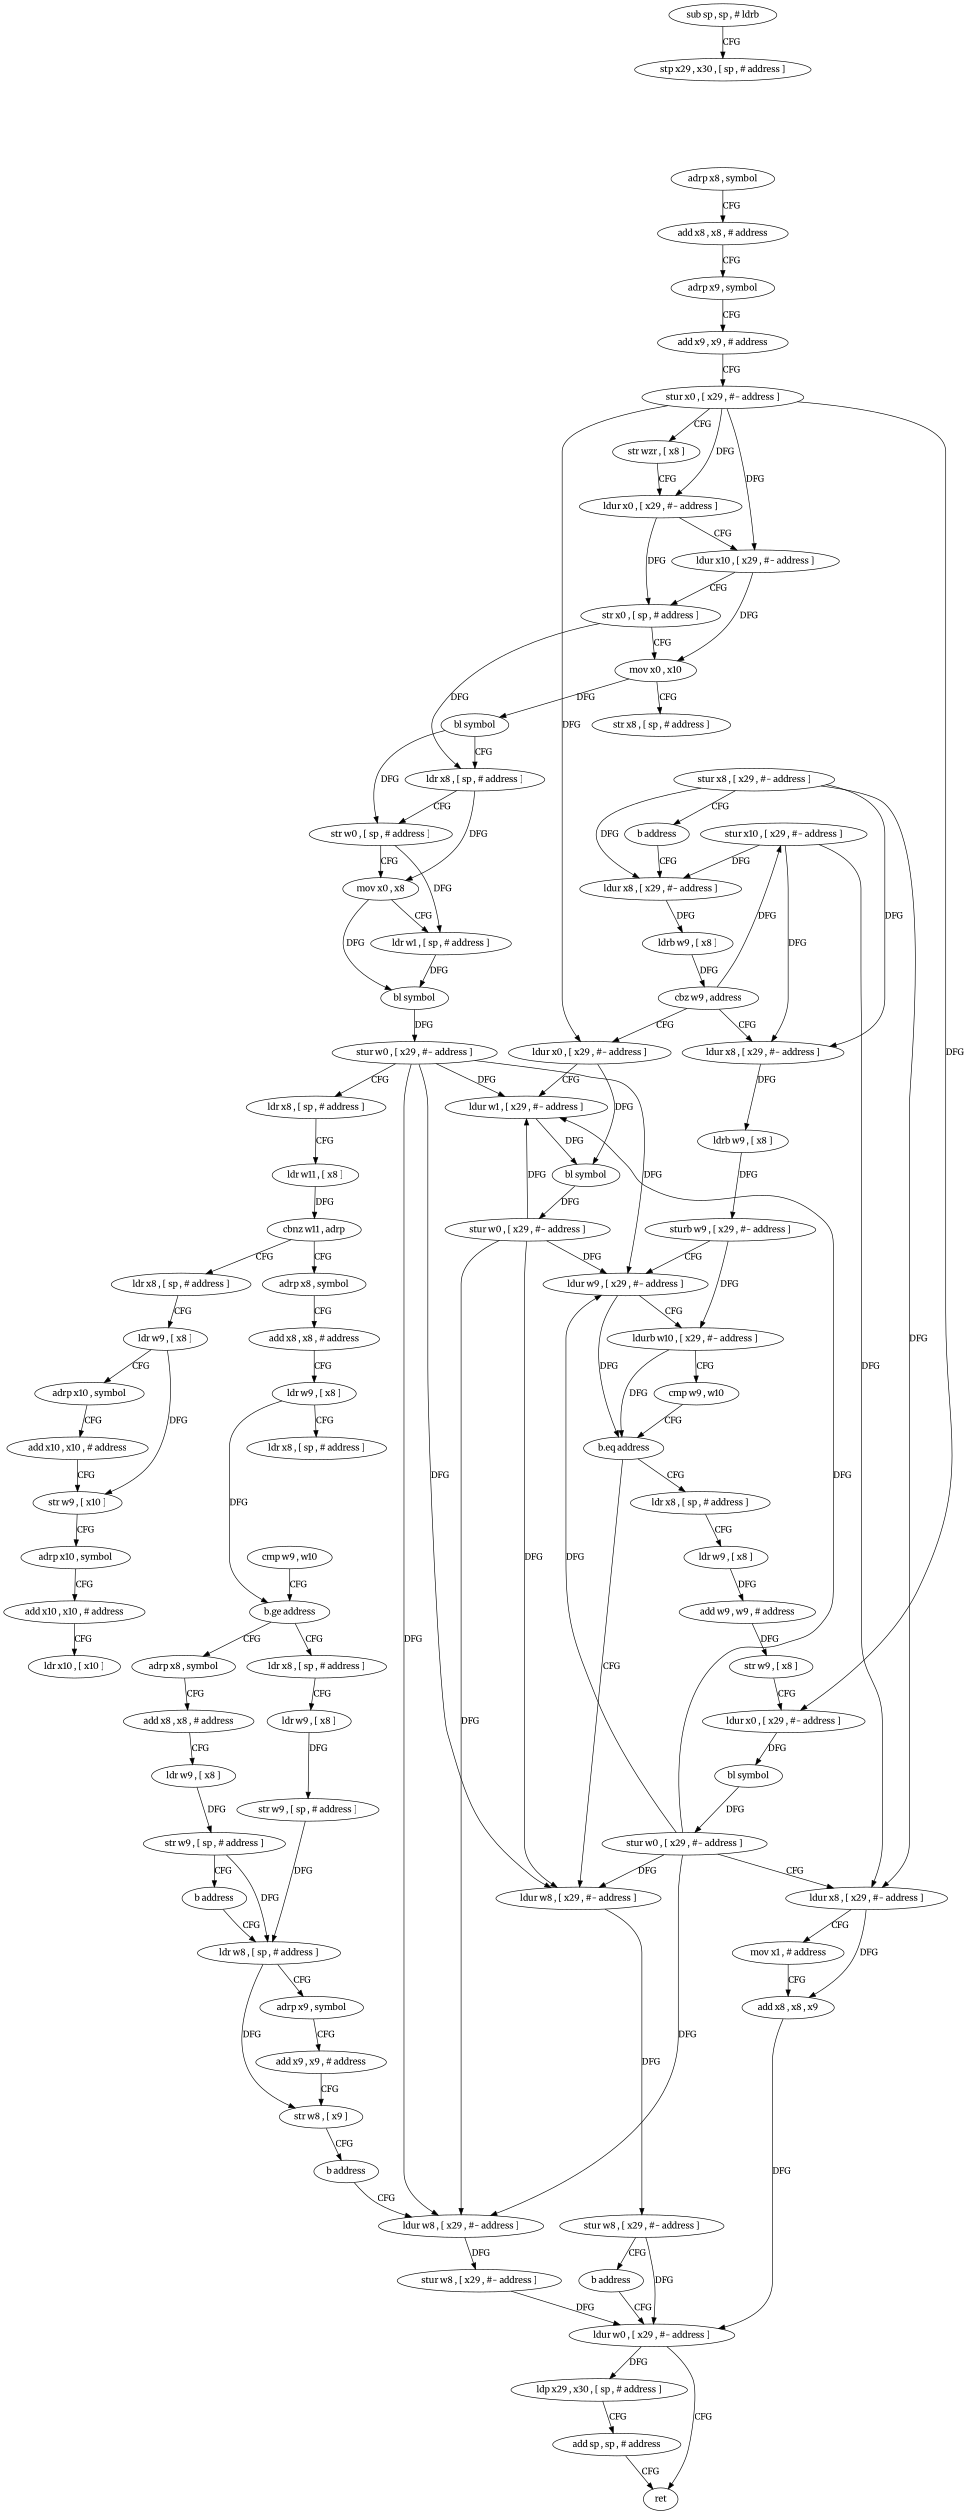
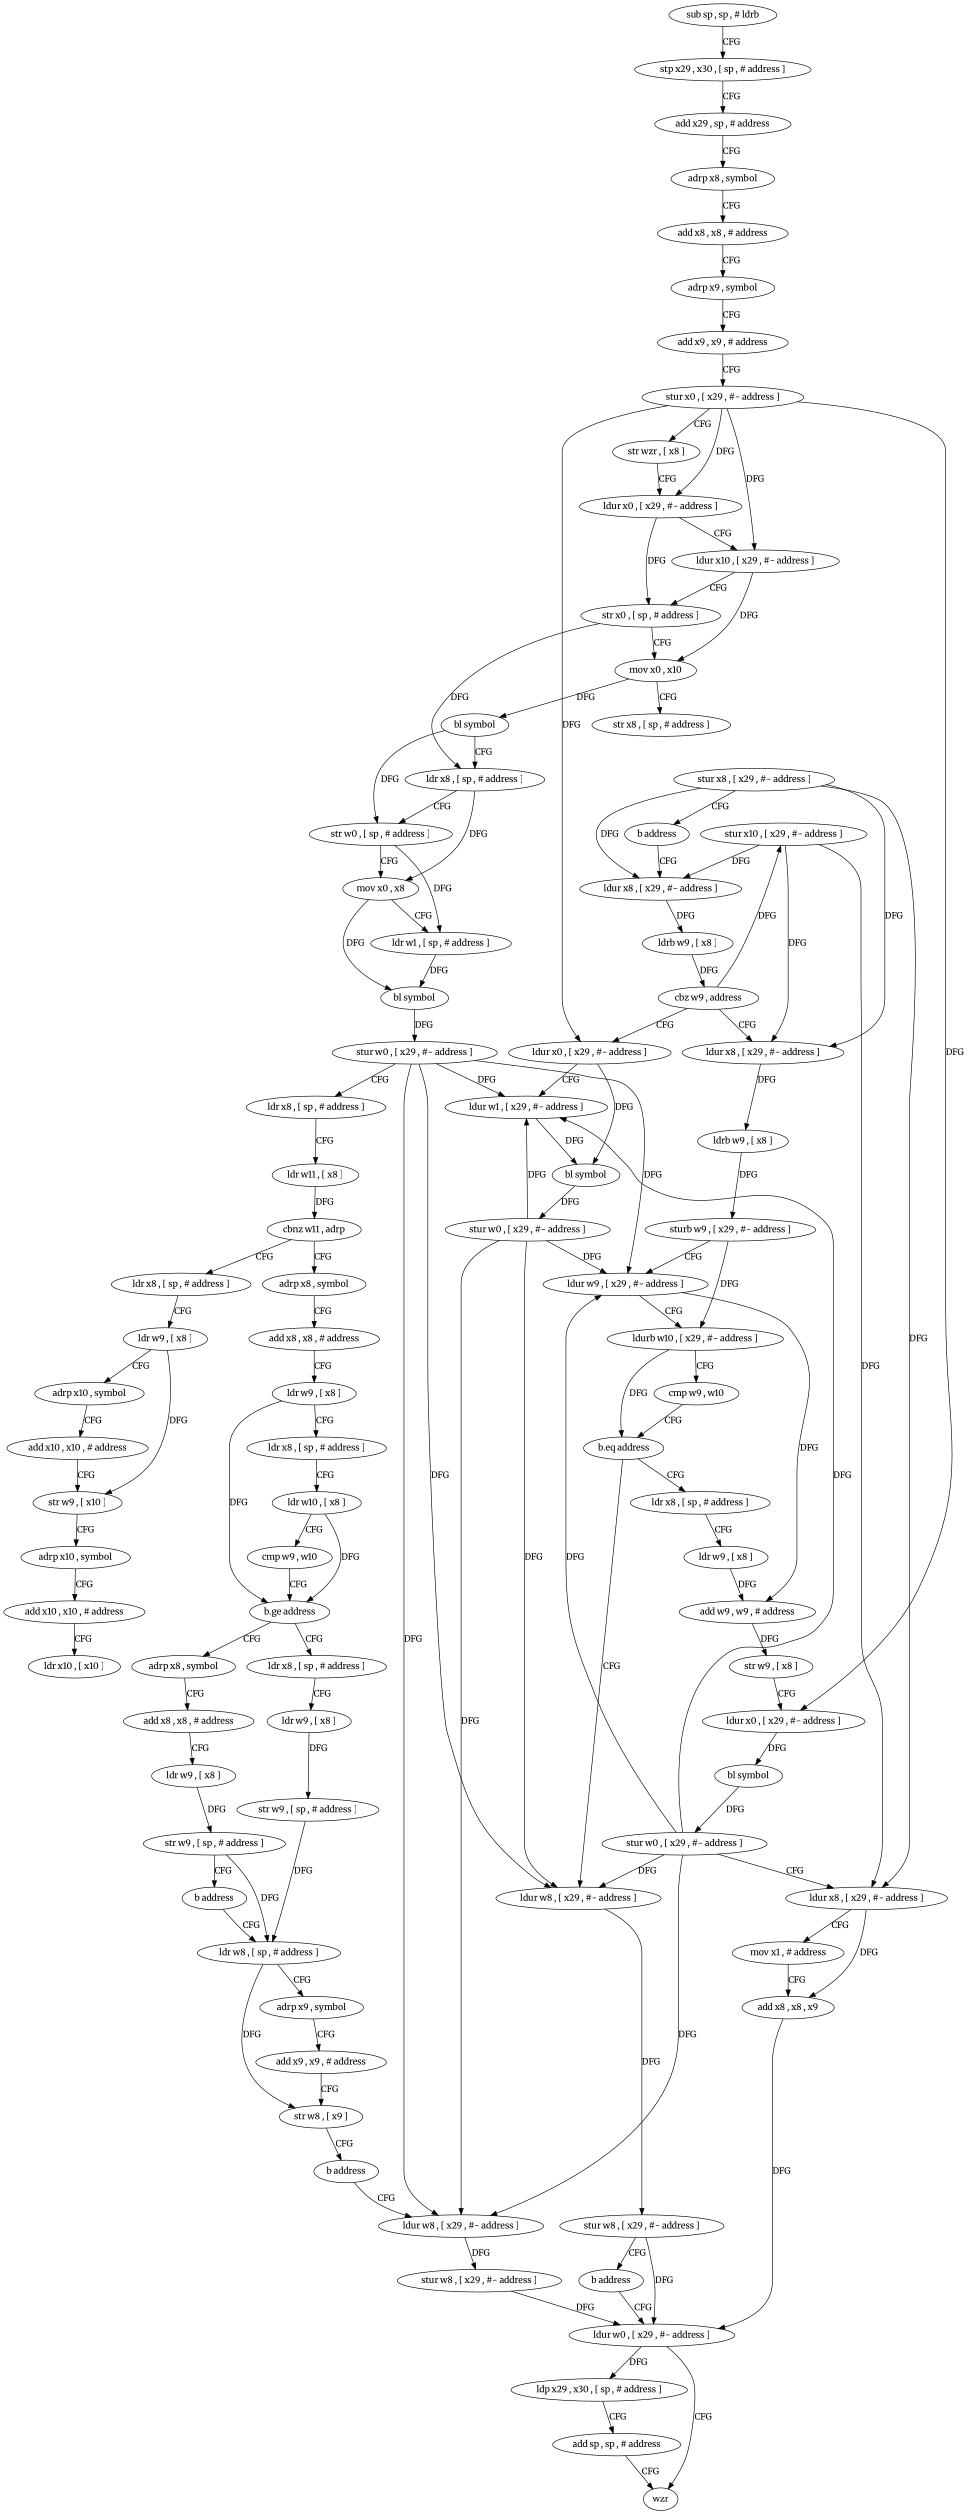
none -> (723, 124)
(599, 1363) -> (806, 1408)
none -> (317, 1503)
(661, 2499) -> (661, 2499)
